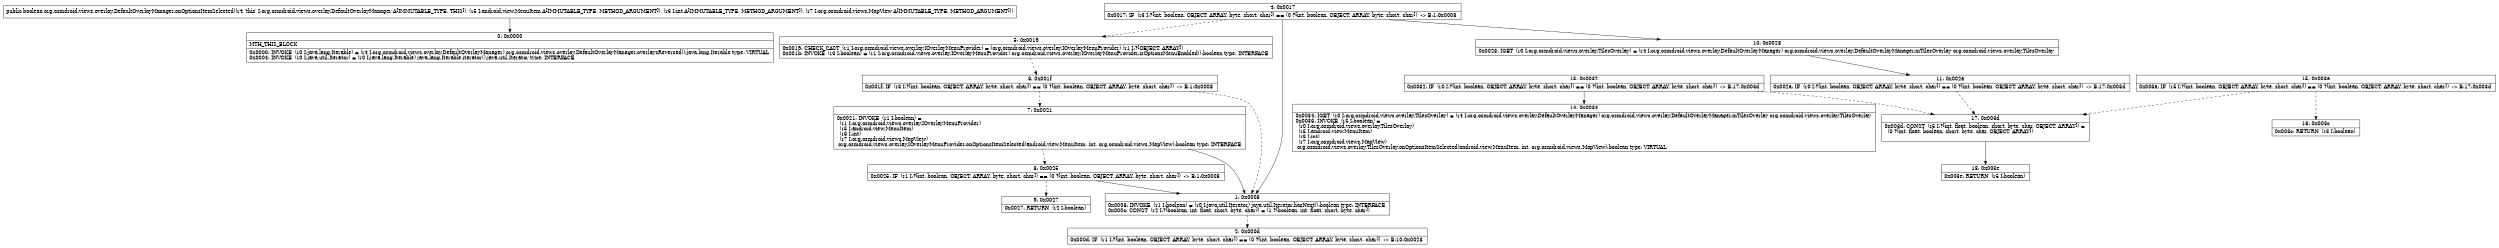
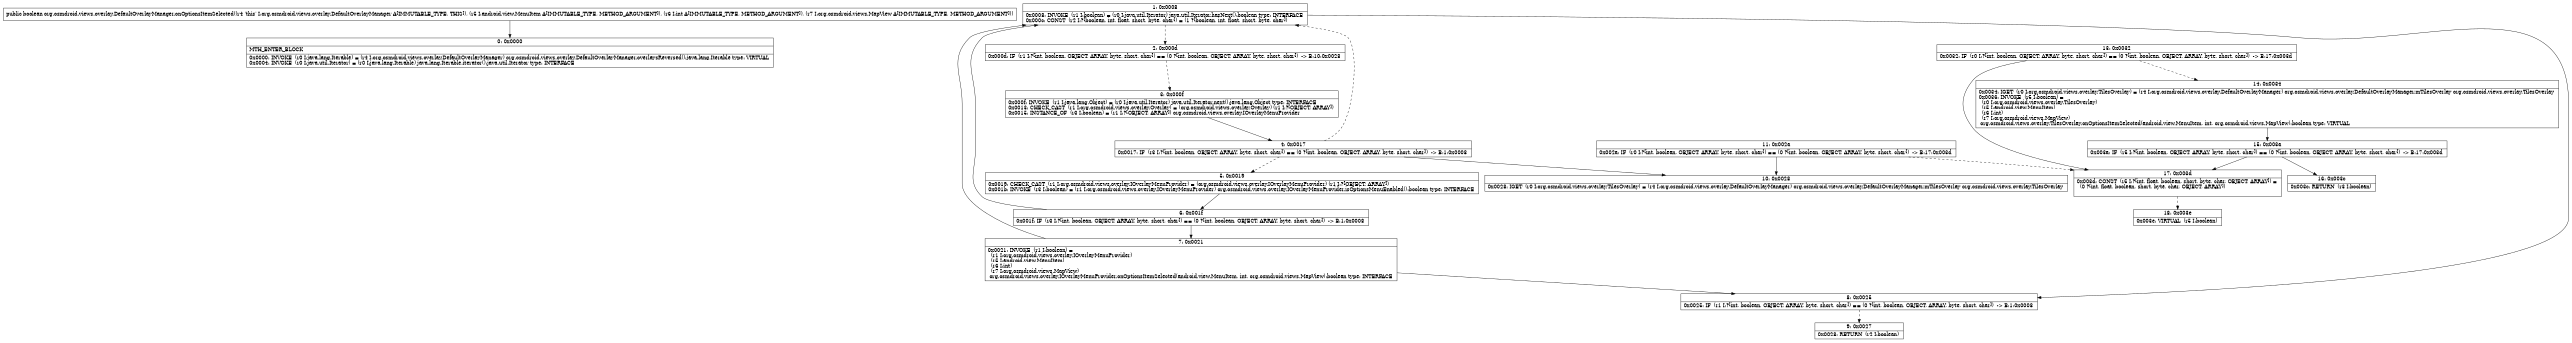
(273, 45) -> (276, 50)
(1033, 65) -> (1211, 201)
(1857, 65) -> (1776, 164)
(1584, 96) -> (2167, 70)
(1040, 97) -> (1191, 230)
(1844, 99) -> (1977, 132)
(2172, 103) -> (2231, 163)
none -> (1172, 104)
(2316, 104) -> (2298, 165)
(1283, 108) -> (1354, 68)
(1257, 117) -> (975, 123)
none -> (2267, 133)
(1986, 151) -> (2178, 201)
(1044, 155) -> (1564, 283)
(1986, 177) -> (2178, 221)
(1136, 187) -> (2289, 37)
(1046, 208) -> (1859, 335)
